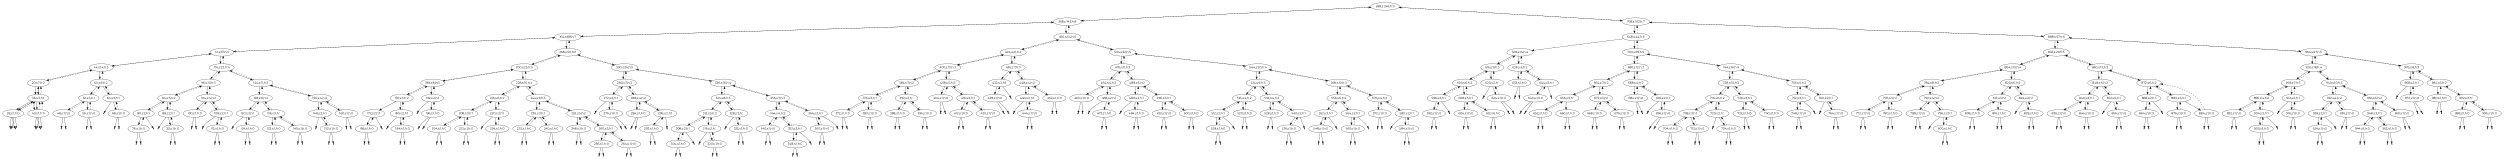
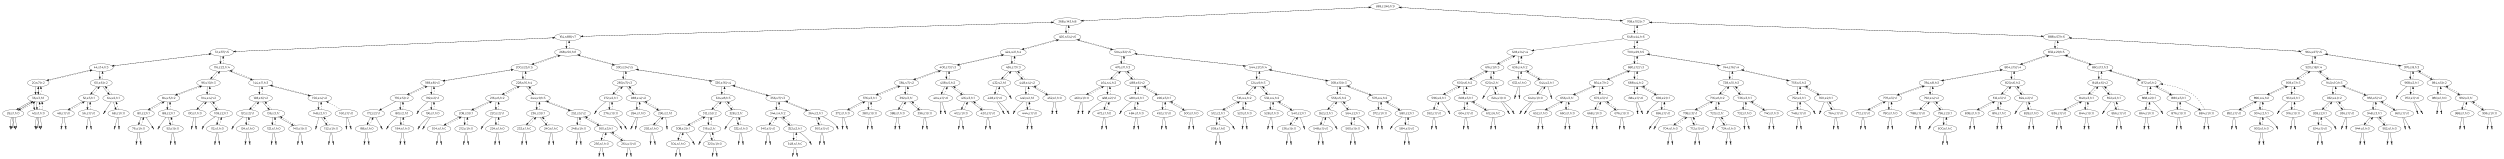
(331, 106) -> none
none -> (1569, 107)
